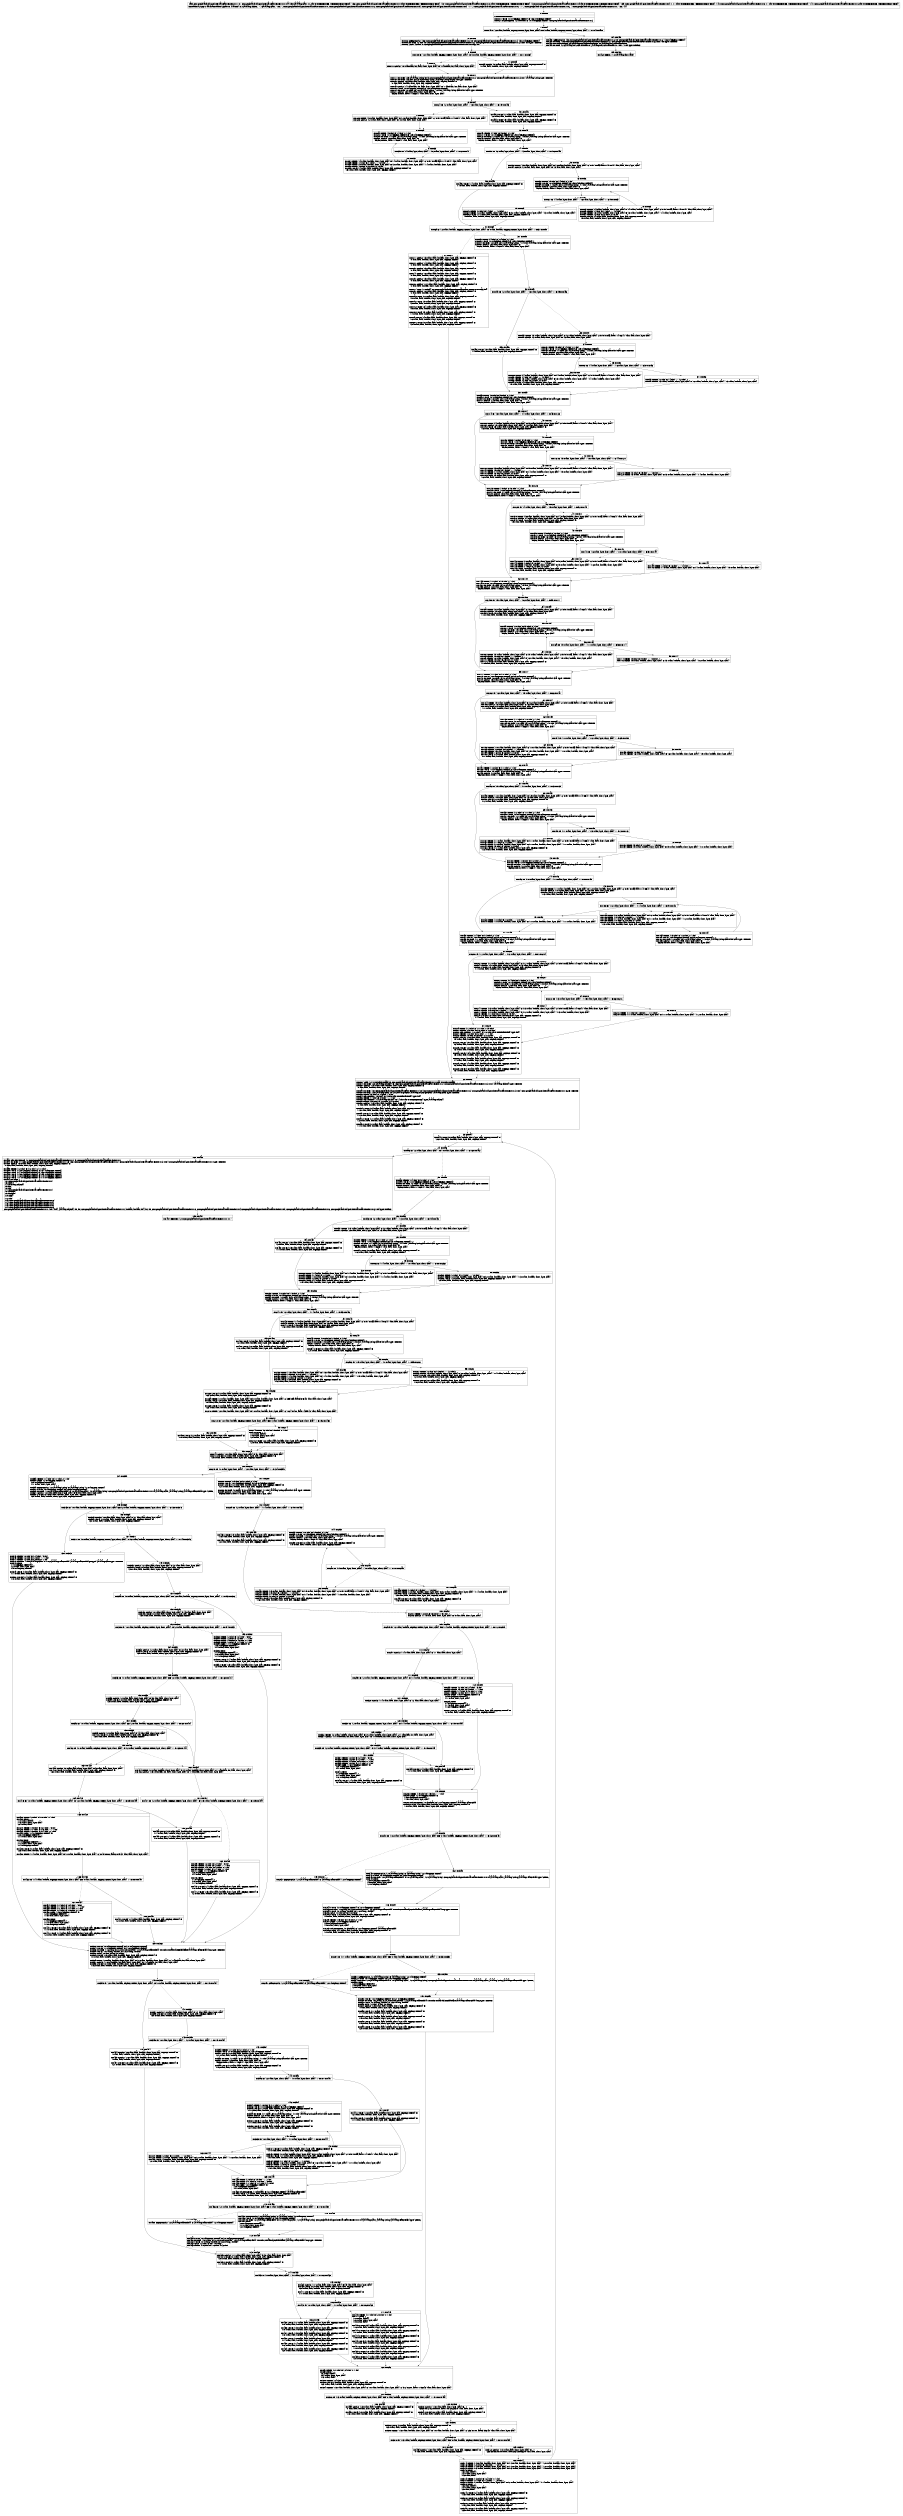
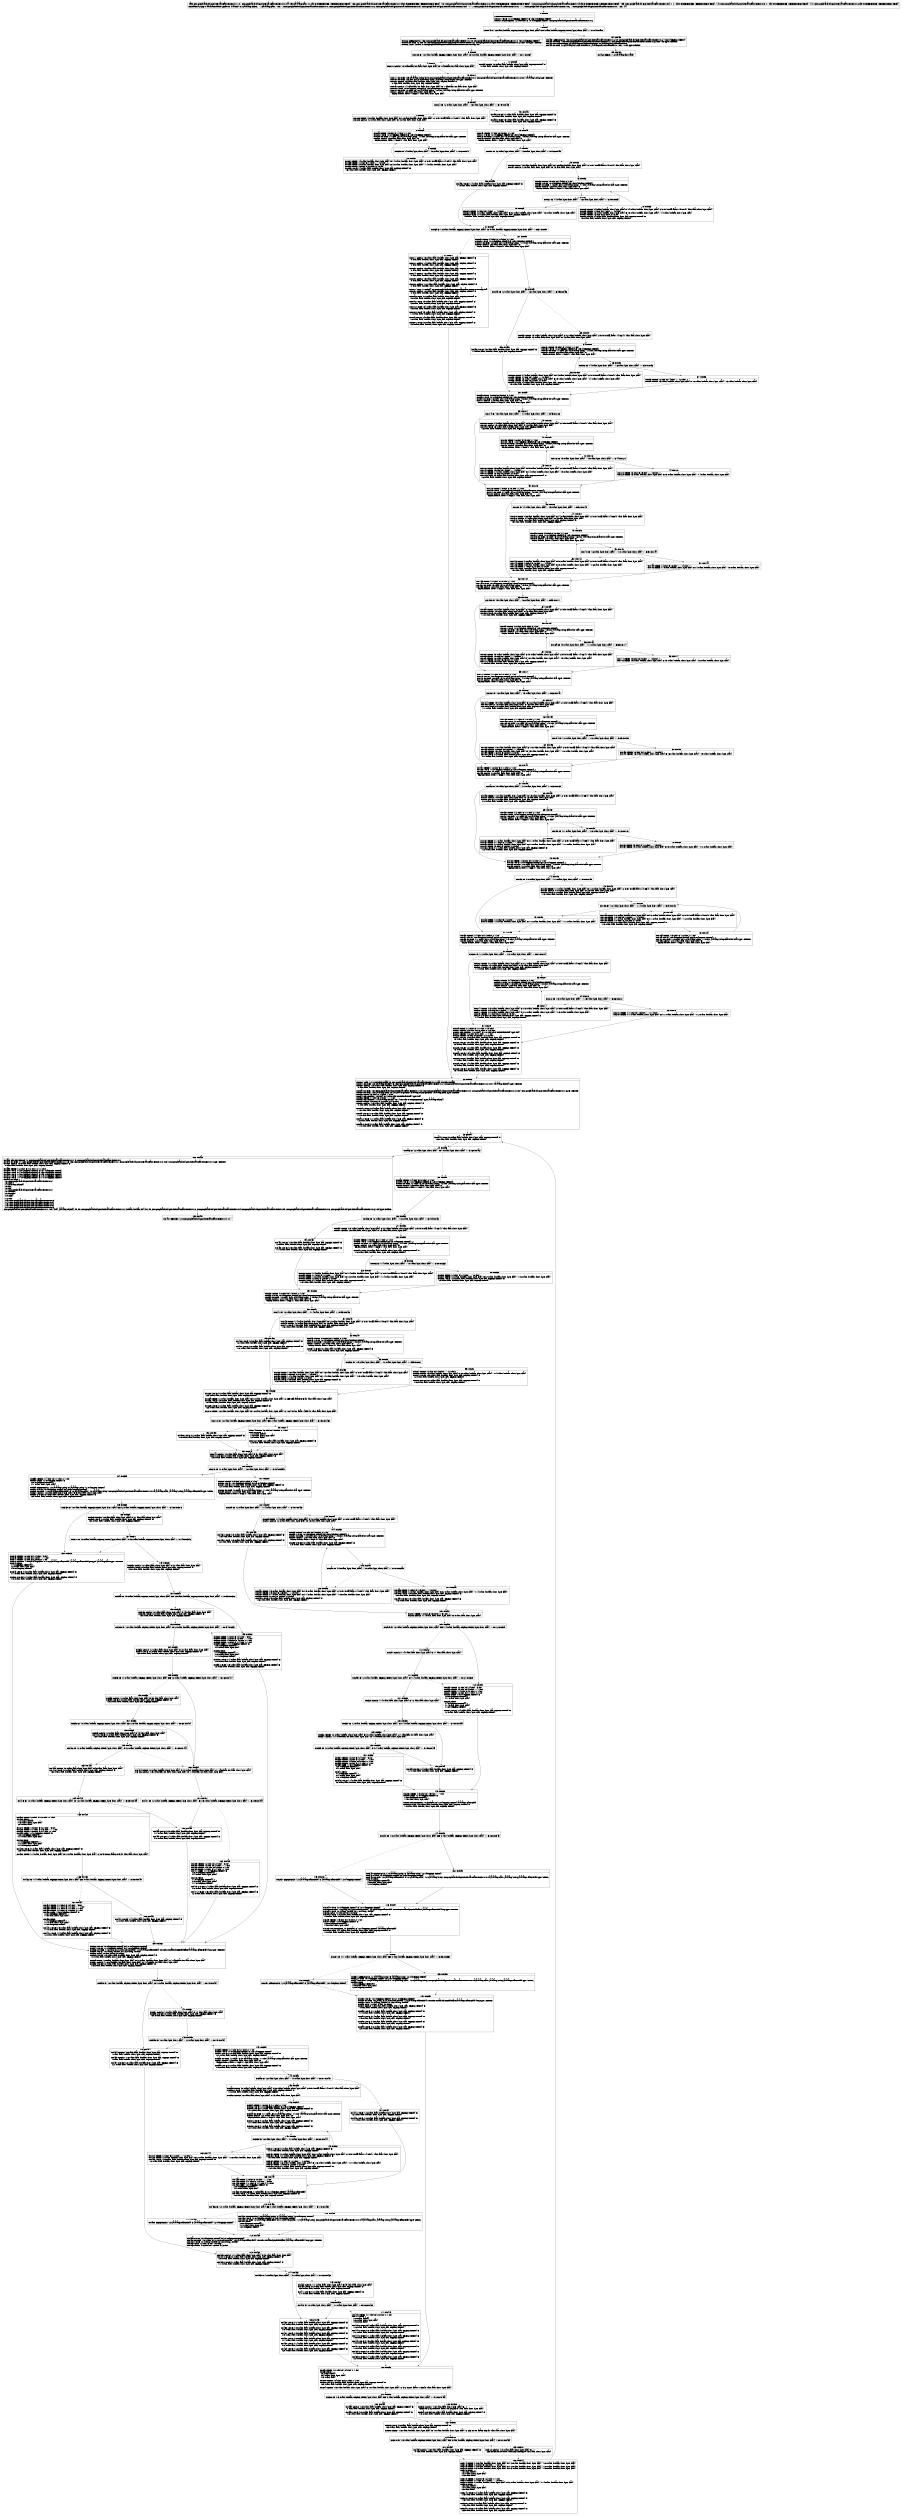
none -> (329, 1519)
none -> (294, 2091)
